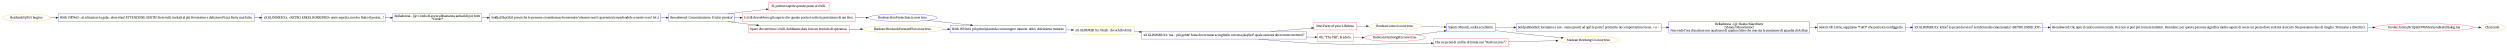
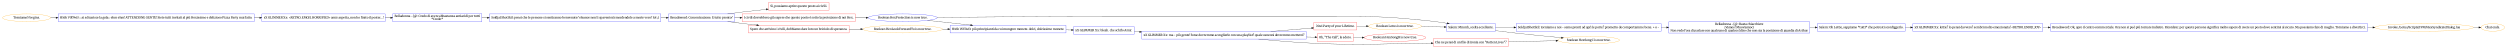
(799, 6) -> (799, 6)
(27, 18) -> (27, 18)
(2424, 27) -> (2424, 27)
(1104, 30) -> (1104, 30)
(1430, 33) -> (1192, 16)
